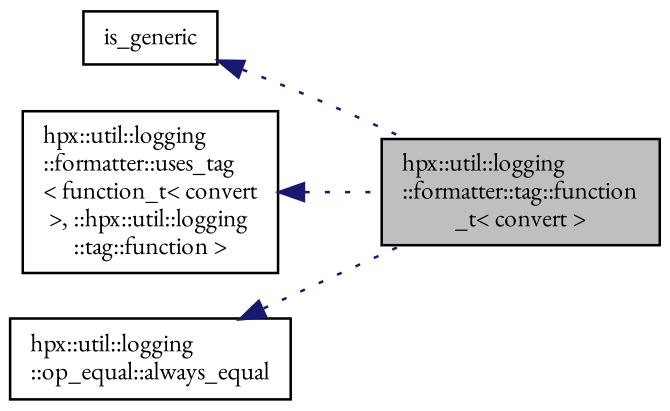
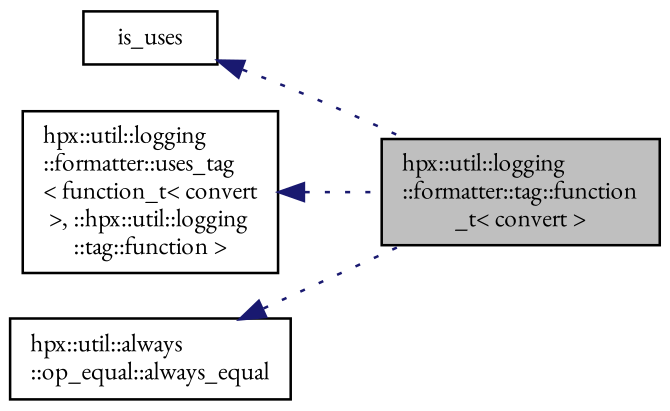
(150, 38) -> (150, 38)
(150, 359) -> (150, 359)
